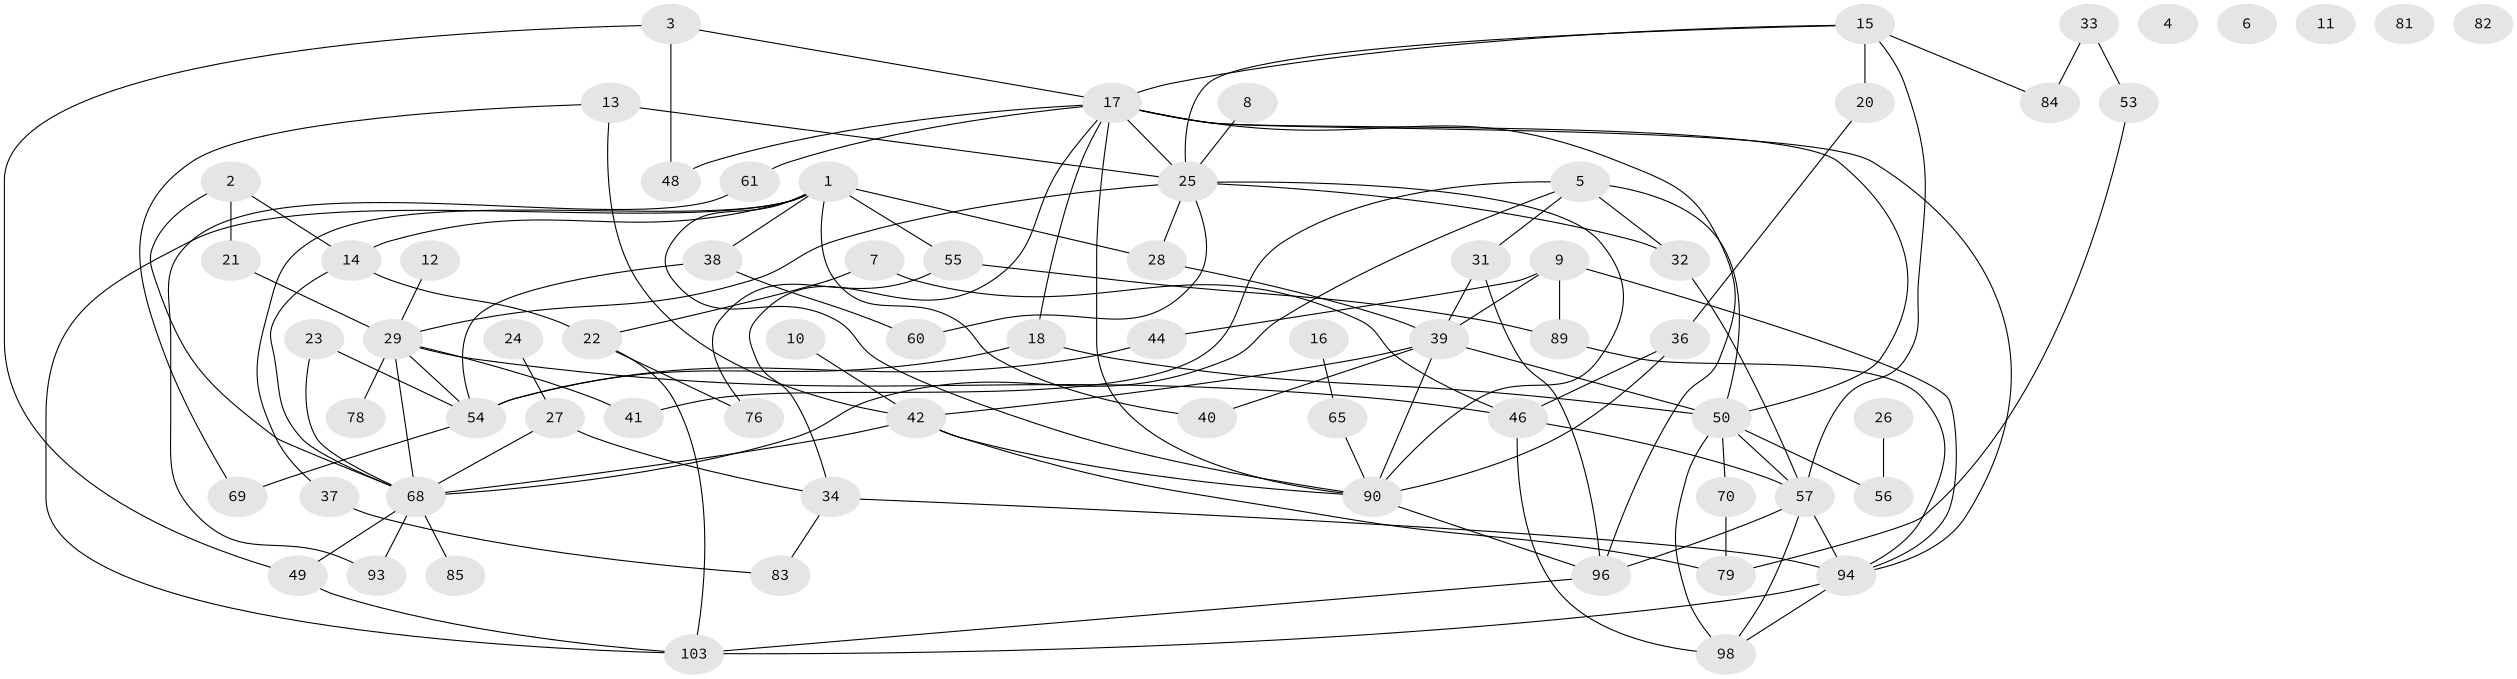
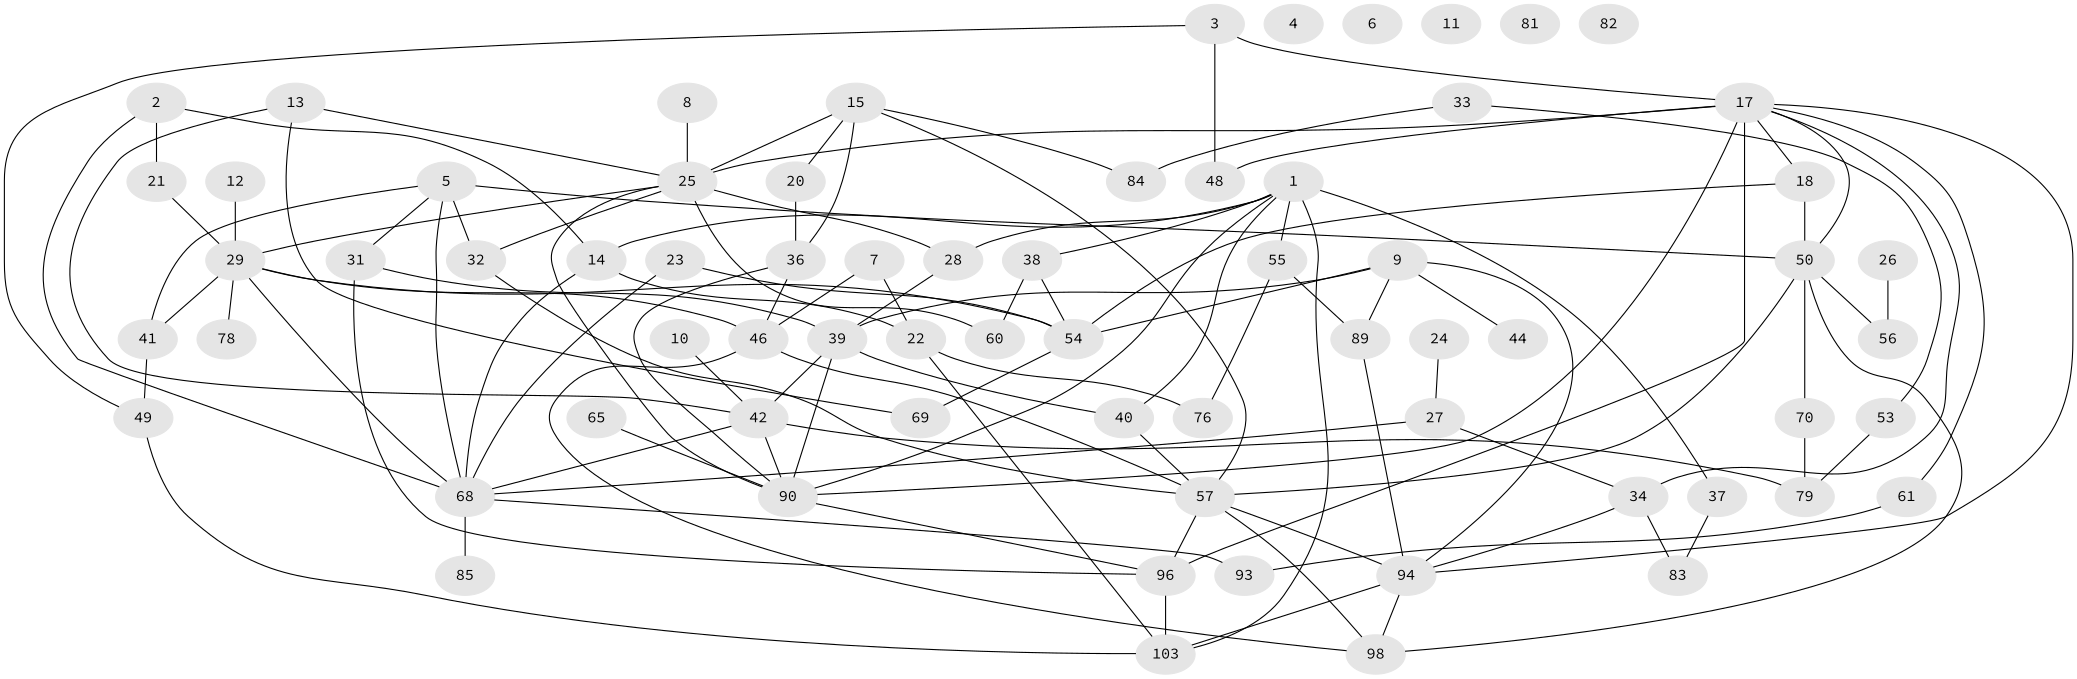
(1485, 42) -> (841, 186)
(1319, 339) -> none
(925, 372) -> (1236, 300)
(1563, 374) -> none
none -> (1164, 457)
(357, 536) -> (146, 379)
